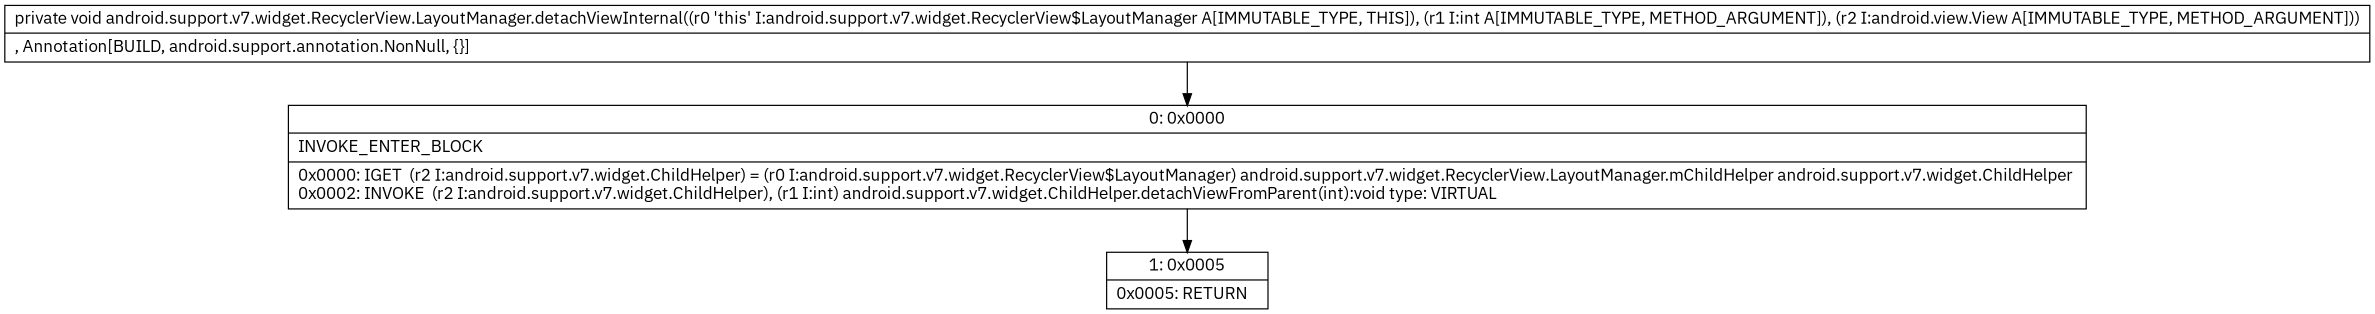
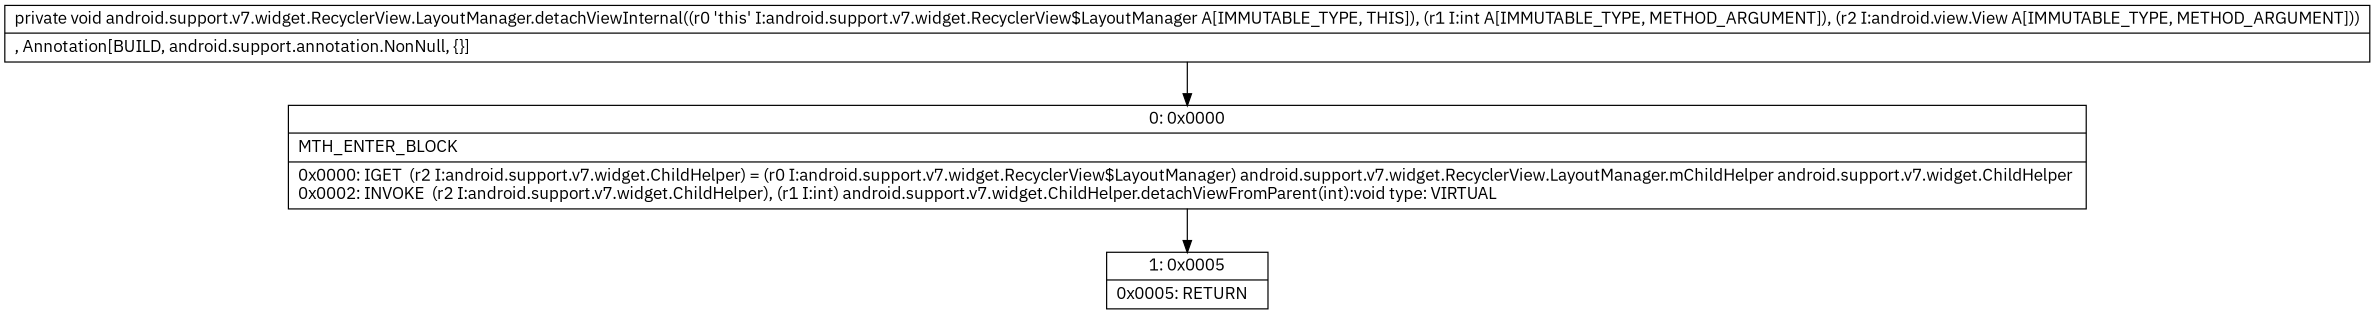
(391, 147) -> (378, 147)
